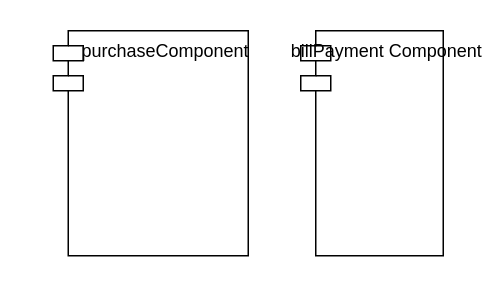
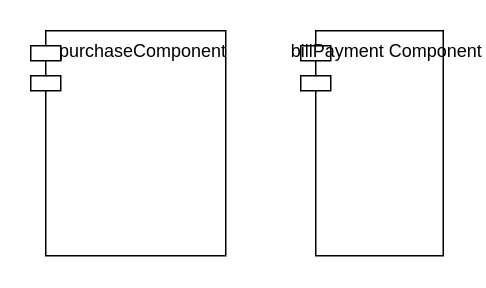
(151, 143) -> (128, 143)
